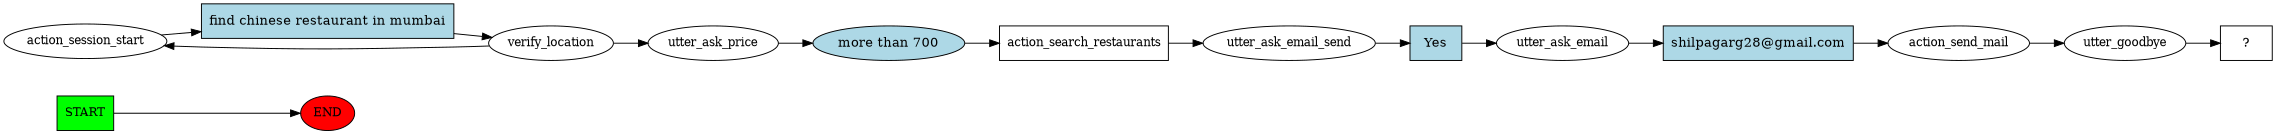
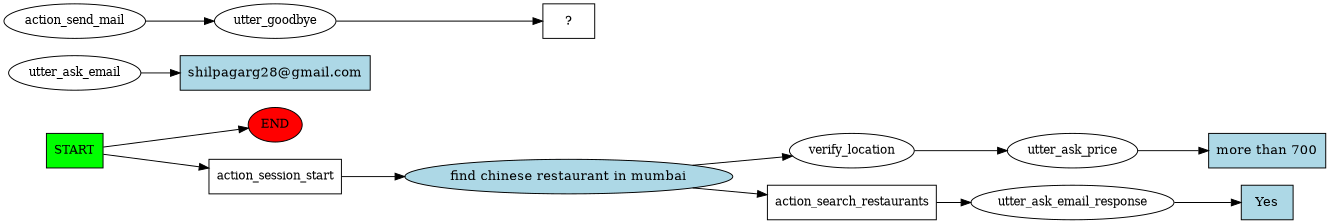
(328, 21) -> (569, 177)
(85, 41) -> (275, 177)
(889, 43) -> (1267, 151)
(977, 43) -> (725, 191)
(1289, 43) -> (1072, 203)
(1474, 43) -> none
(1866, 43) -> none
(331, 49) -> (151, 161)
